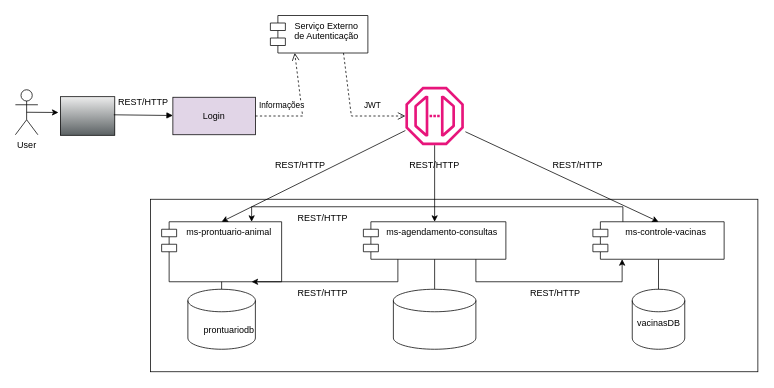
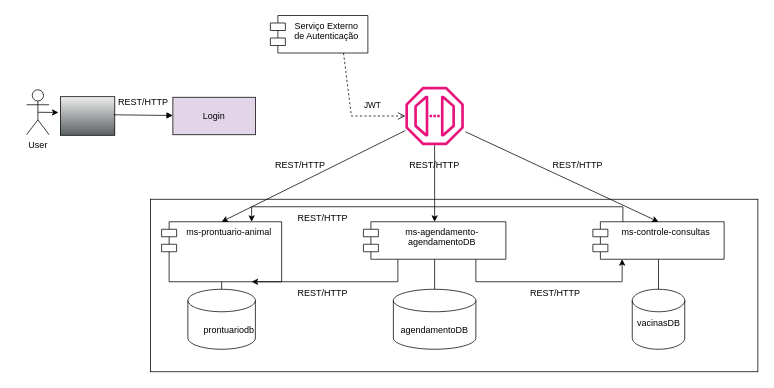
(299, 85) -> none
(27, 112) -> (38, 112)
(442, 232) -> (442, 238)
(666, 232) -> (666, 232)
none -> (435, 330)
